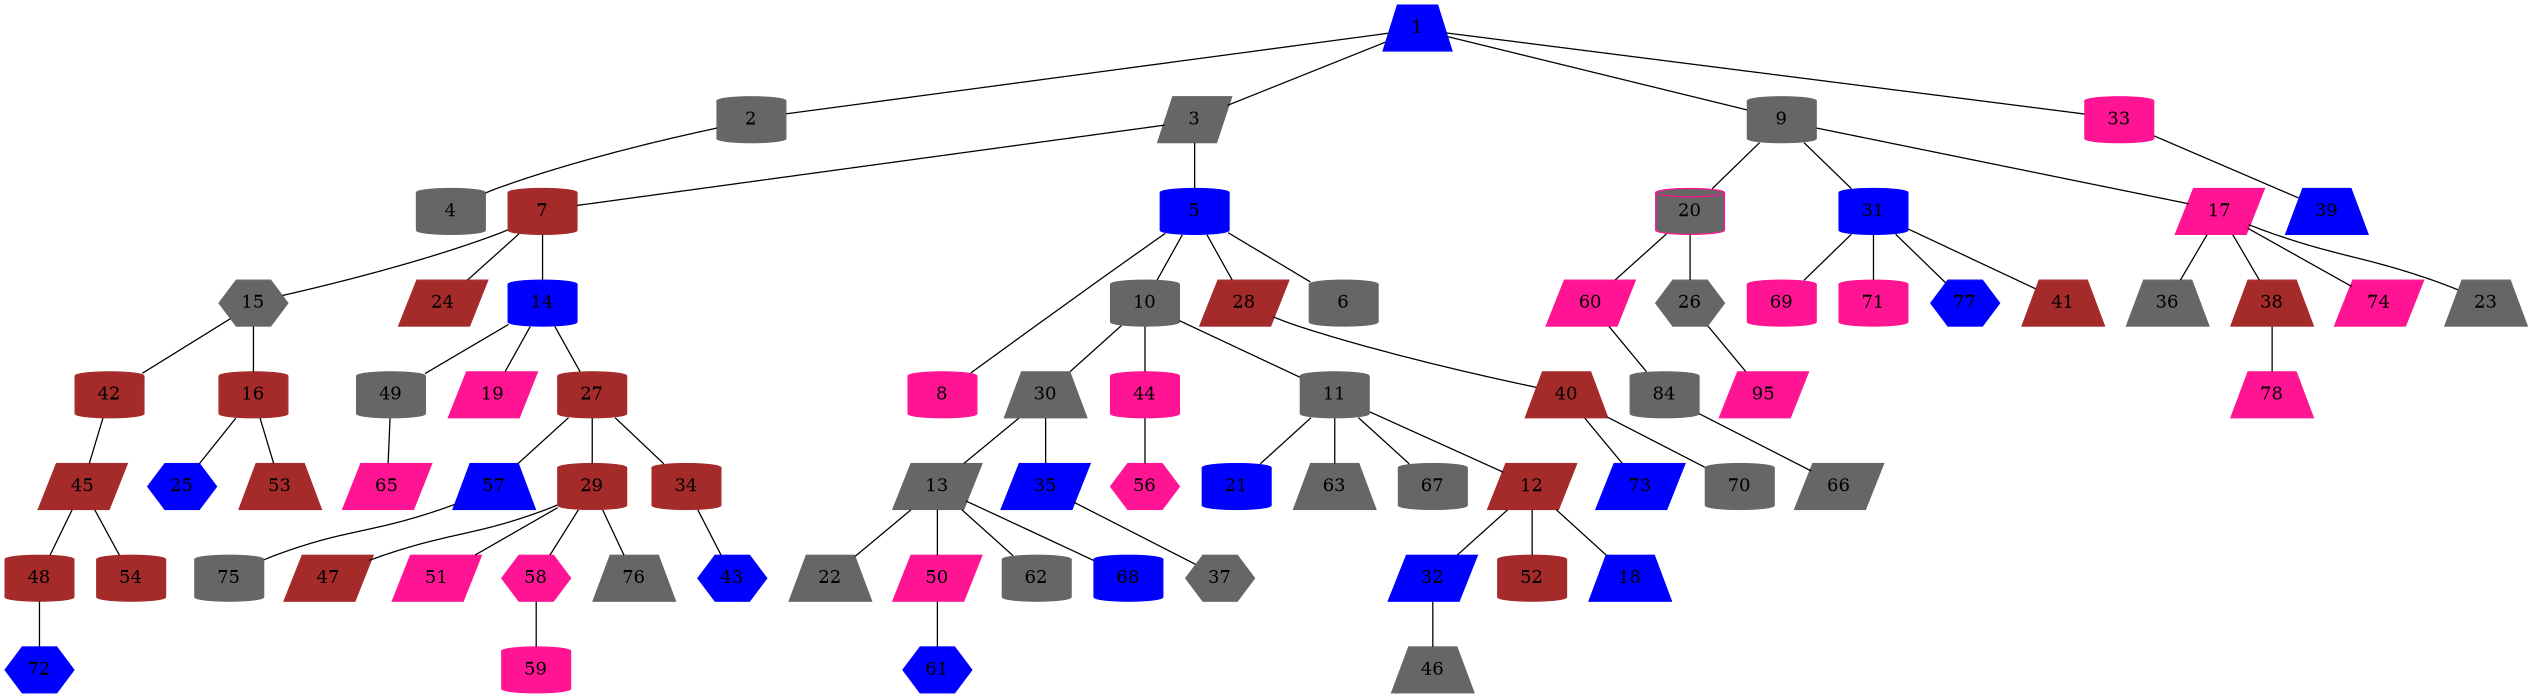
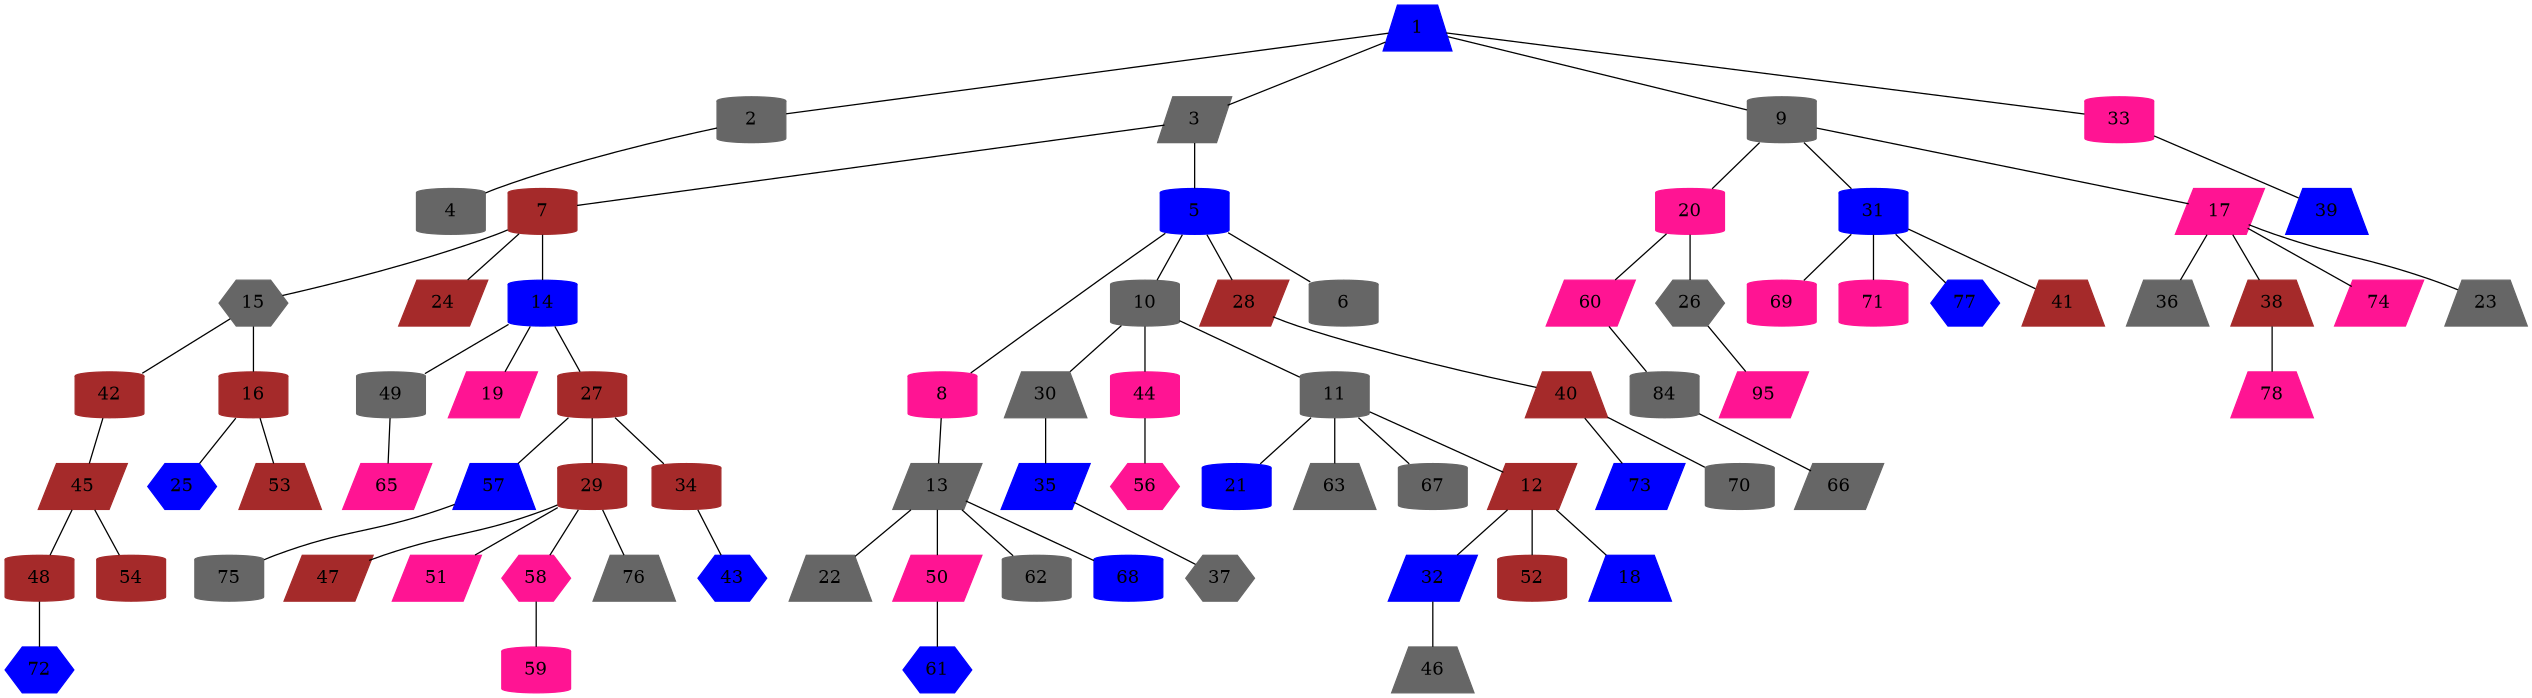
(1690, 211) -> (1690, 211)
(991, 441) -> (940, 441)
